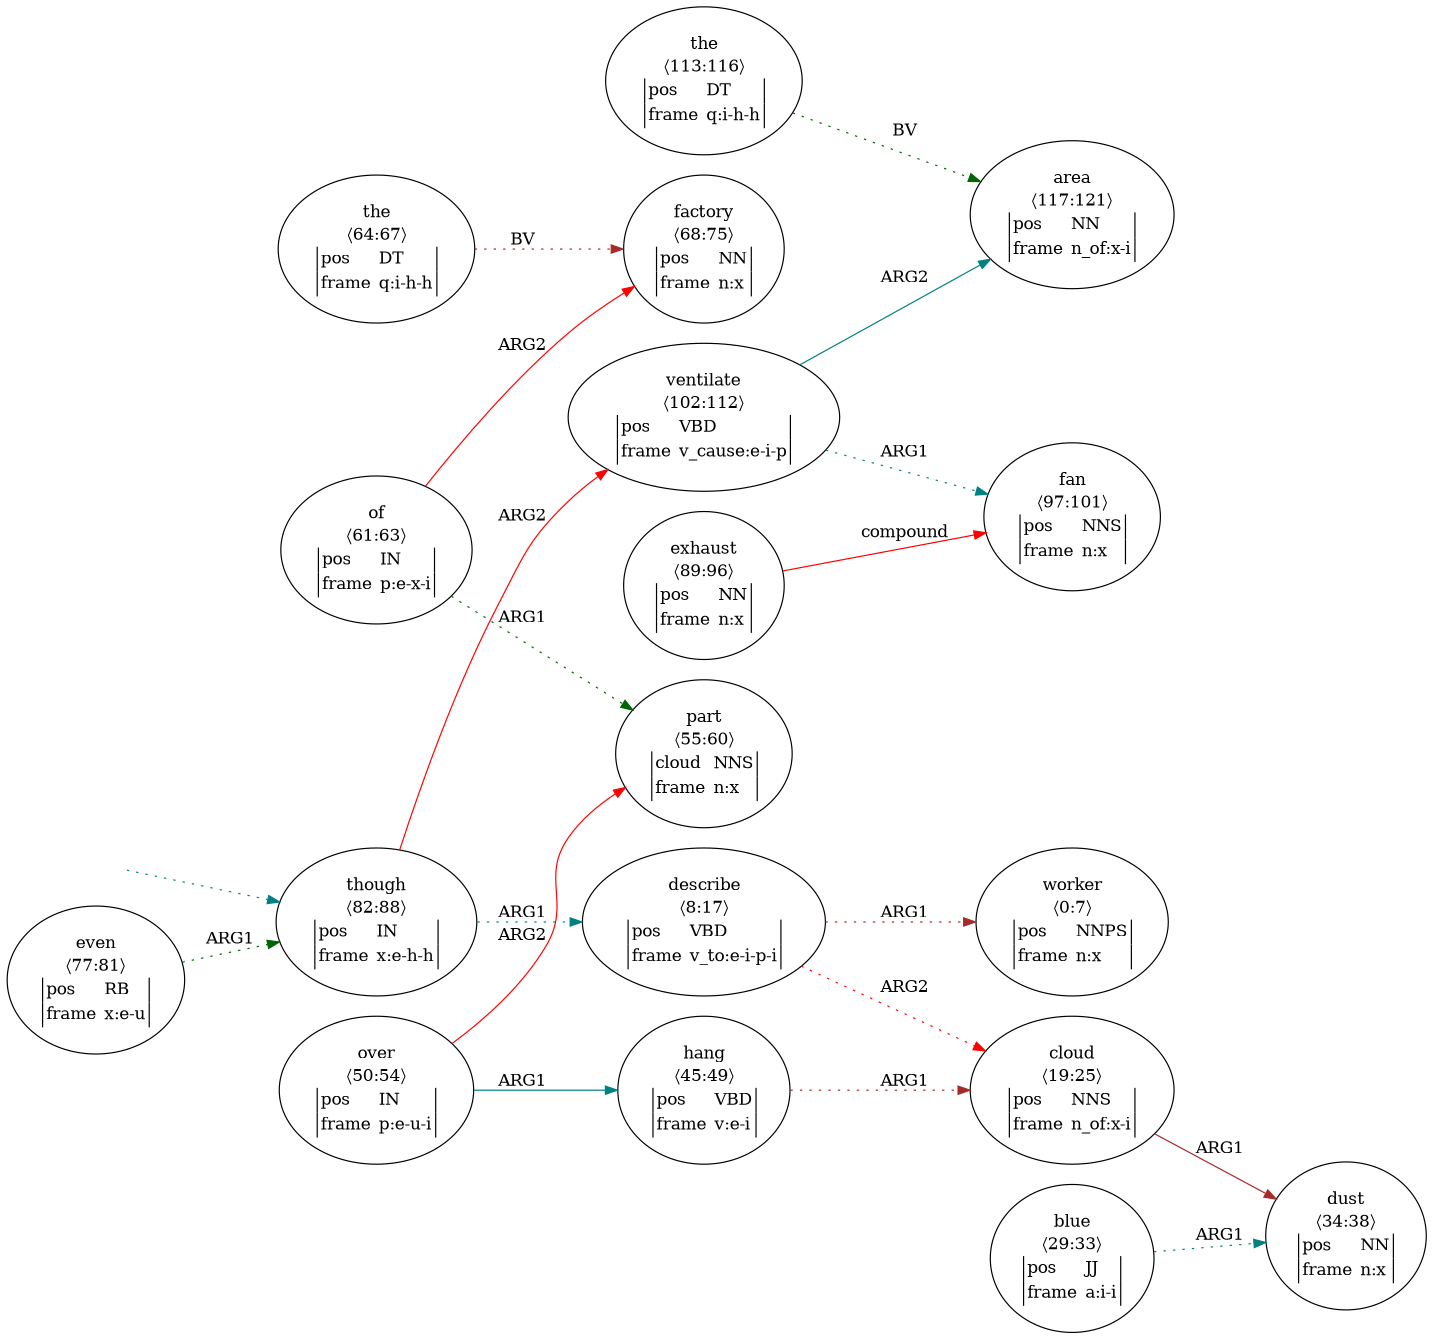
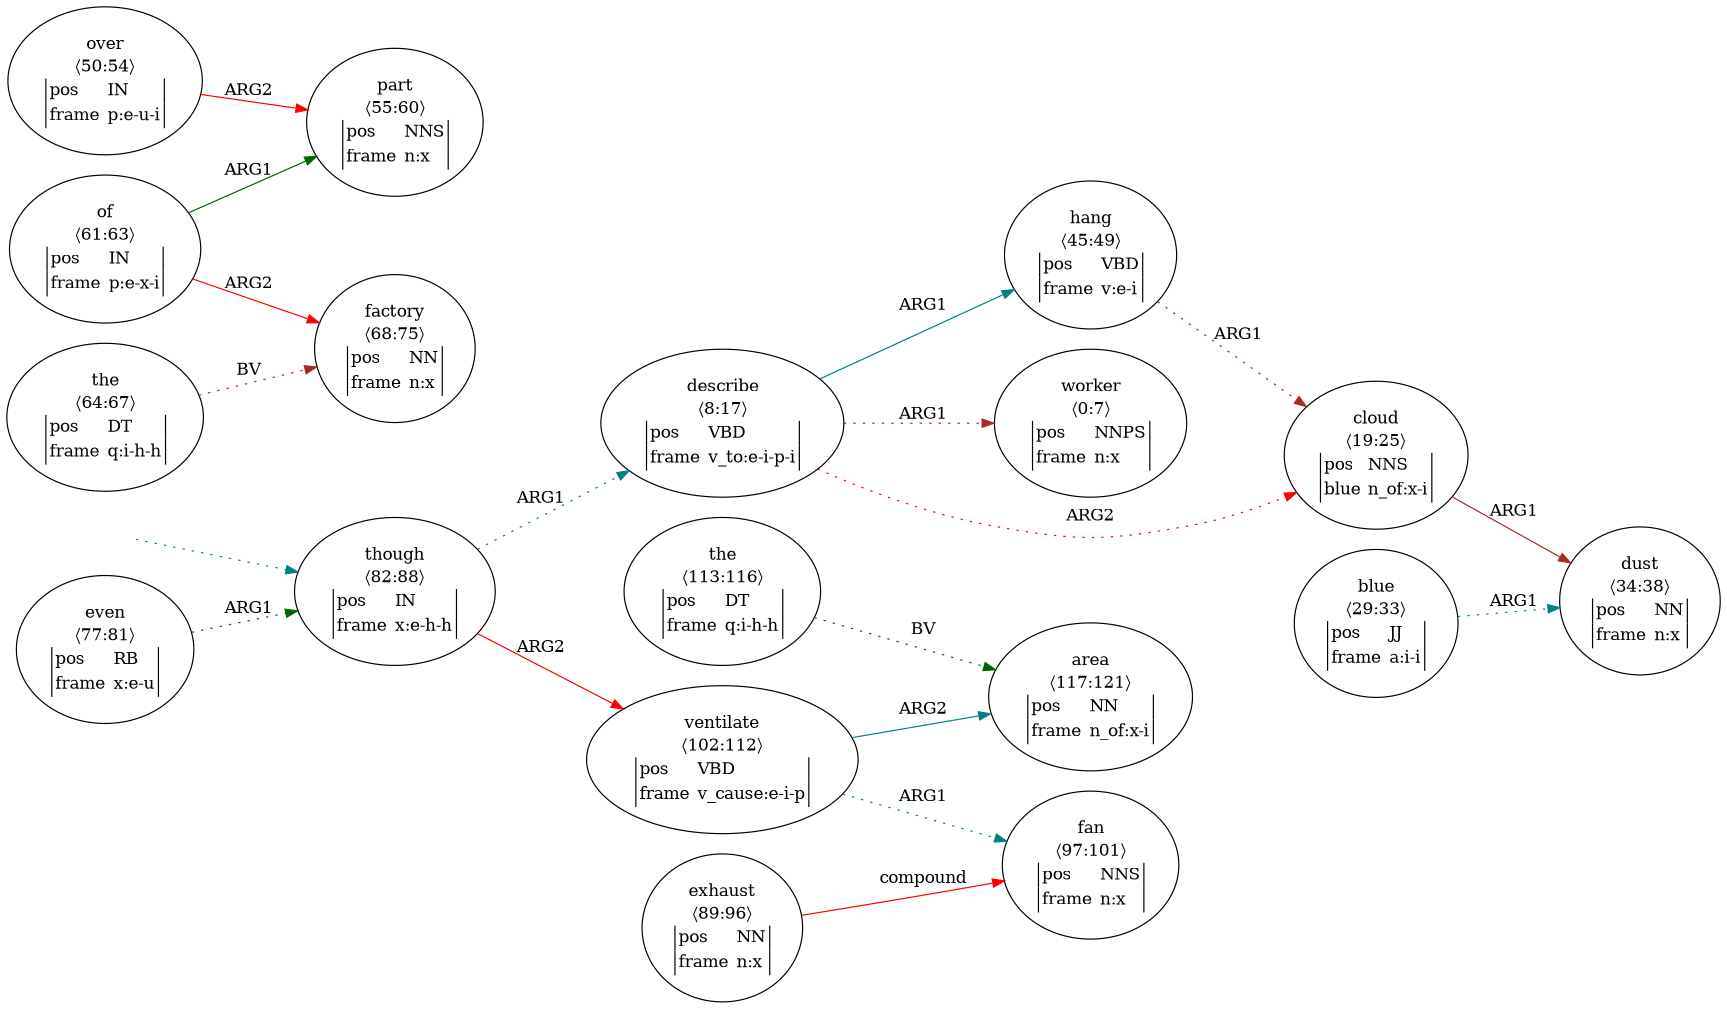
(537, 650) -> (247, 187)
(678, 763) -> (361, 132)
(540, 1090) -> (911, 337)
(1038, 1125) -> (1342, 490)
